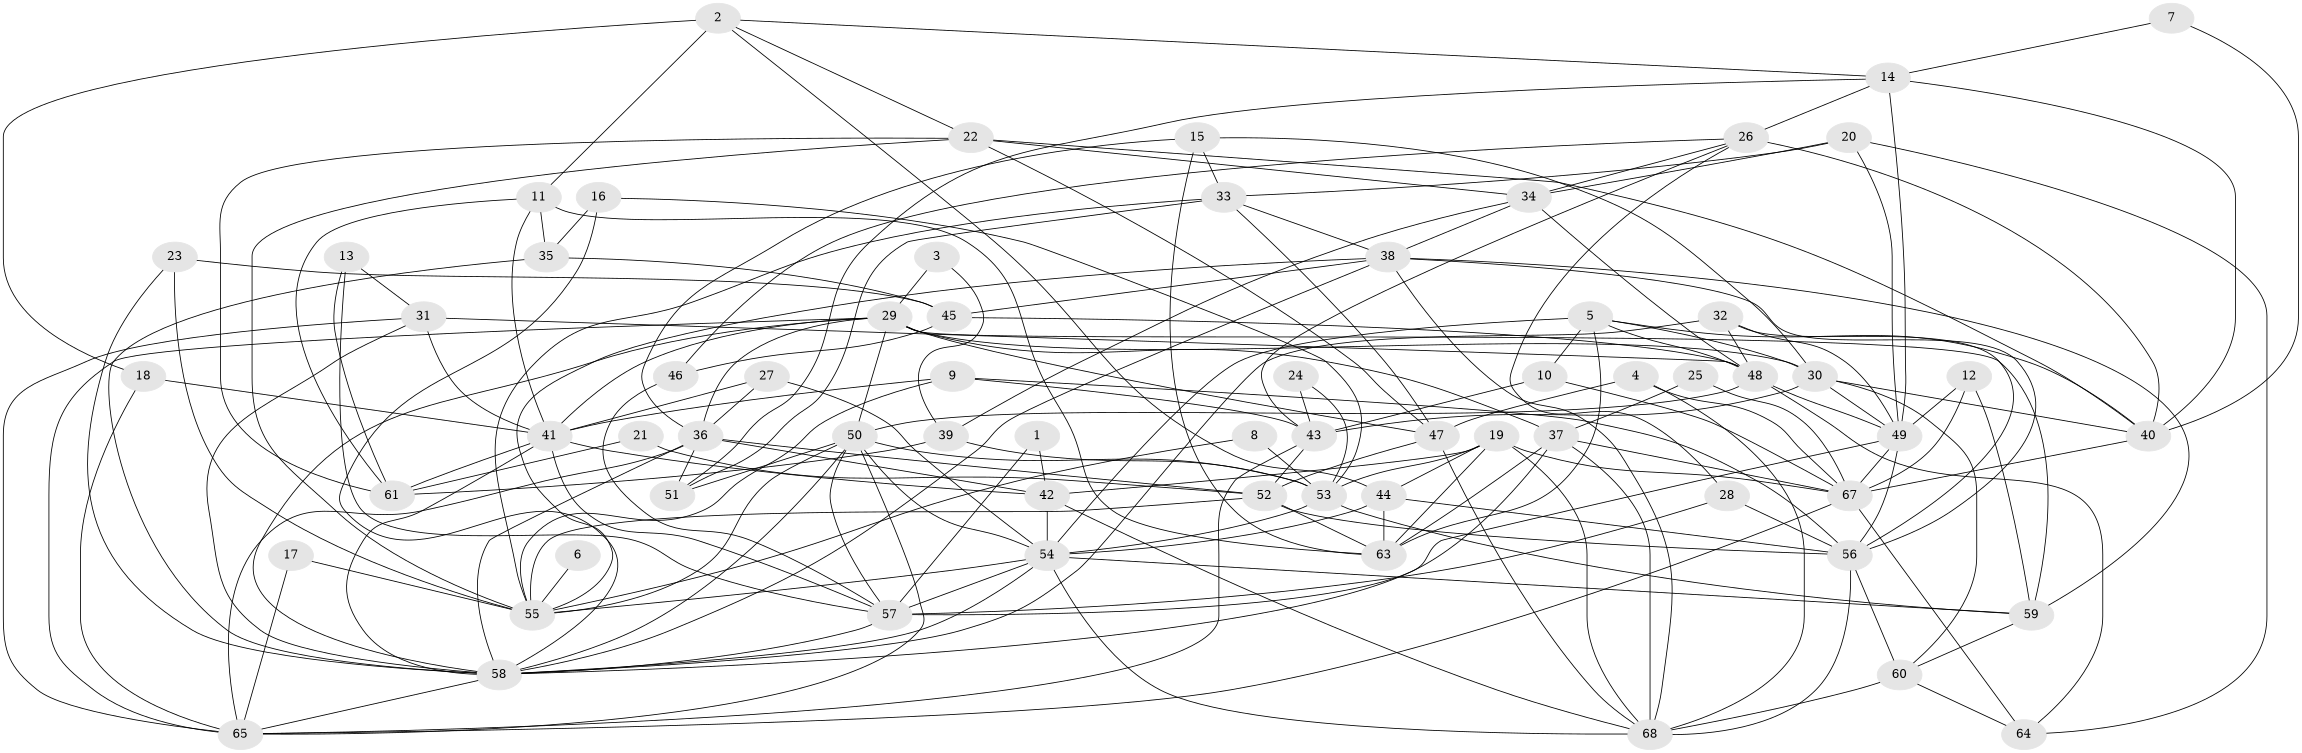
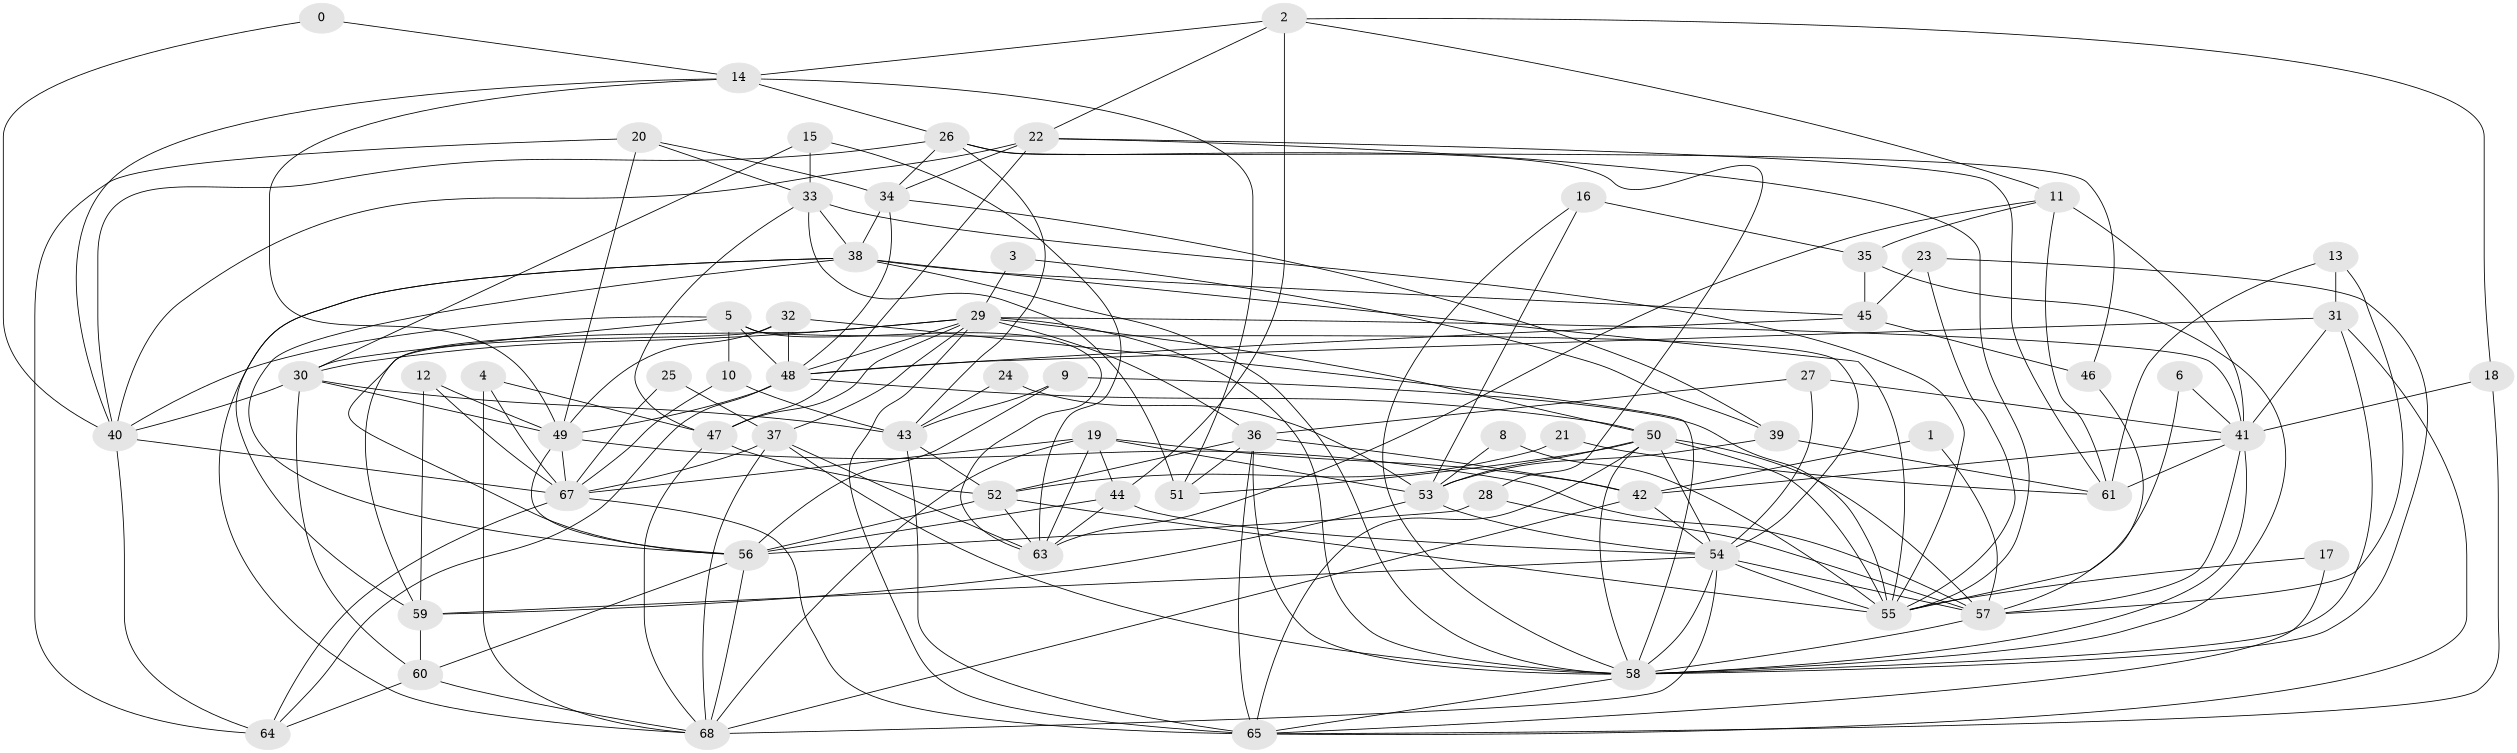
(2172, 18) -> (322, 18)
(860, 203) -> none
none -> (883, 347)
(750, 400) -> (2211, 406)
none -> (125, 622)
